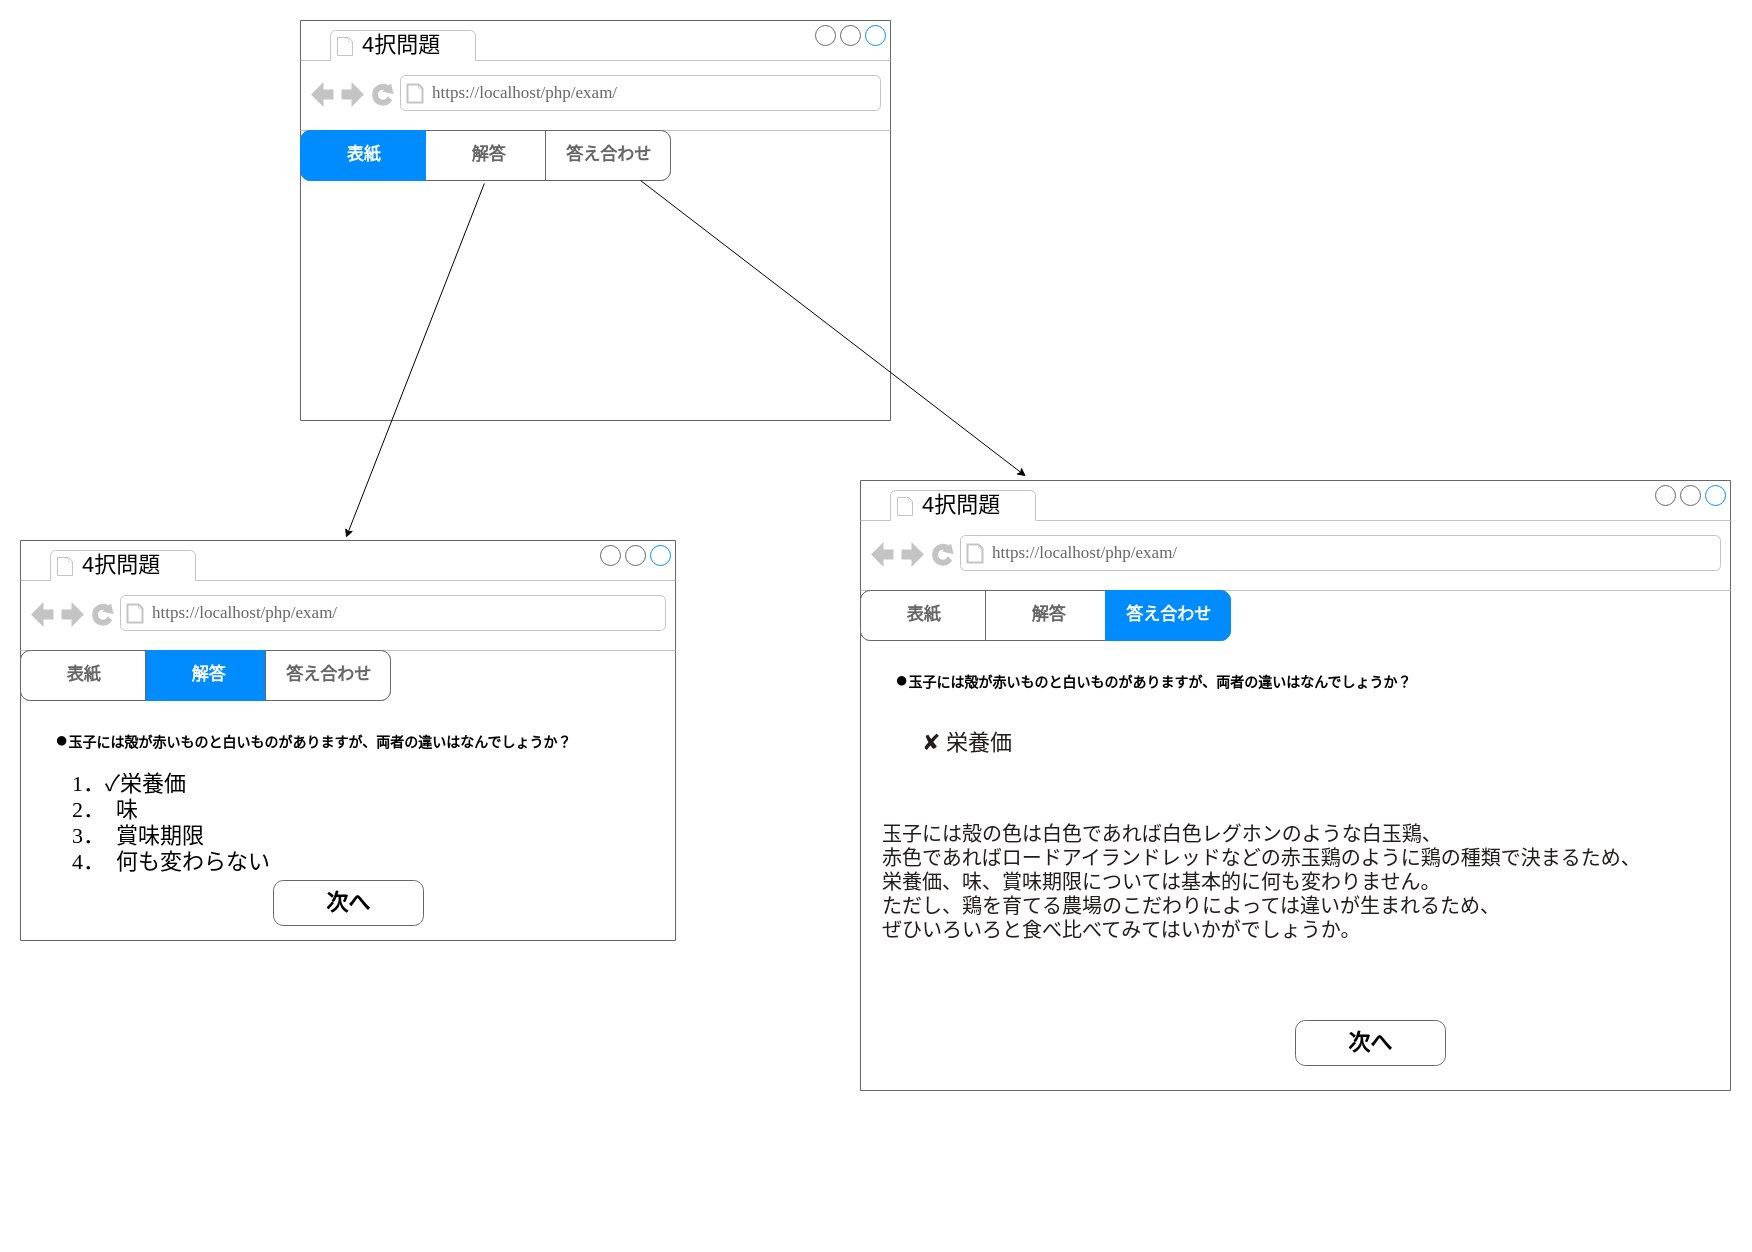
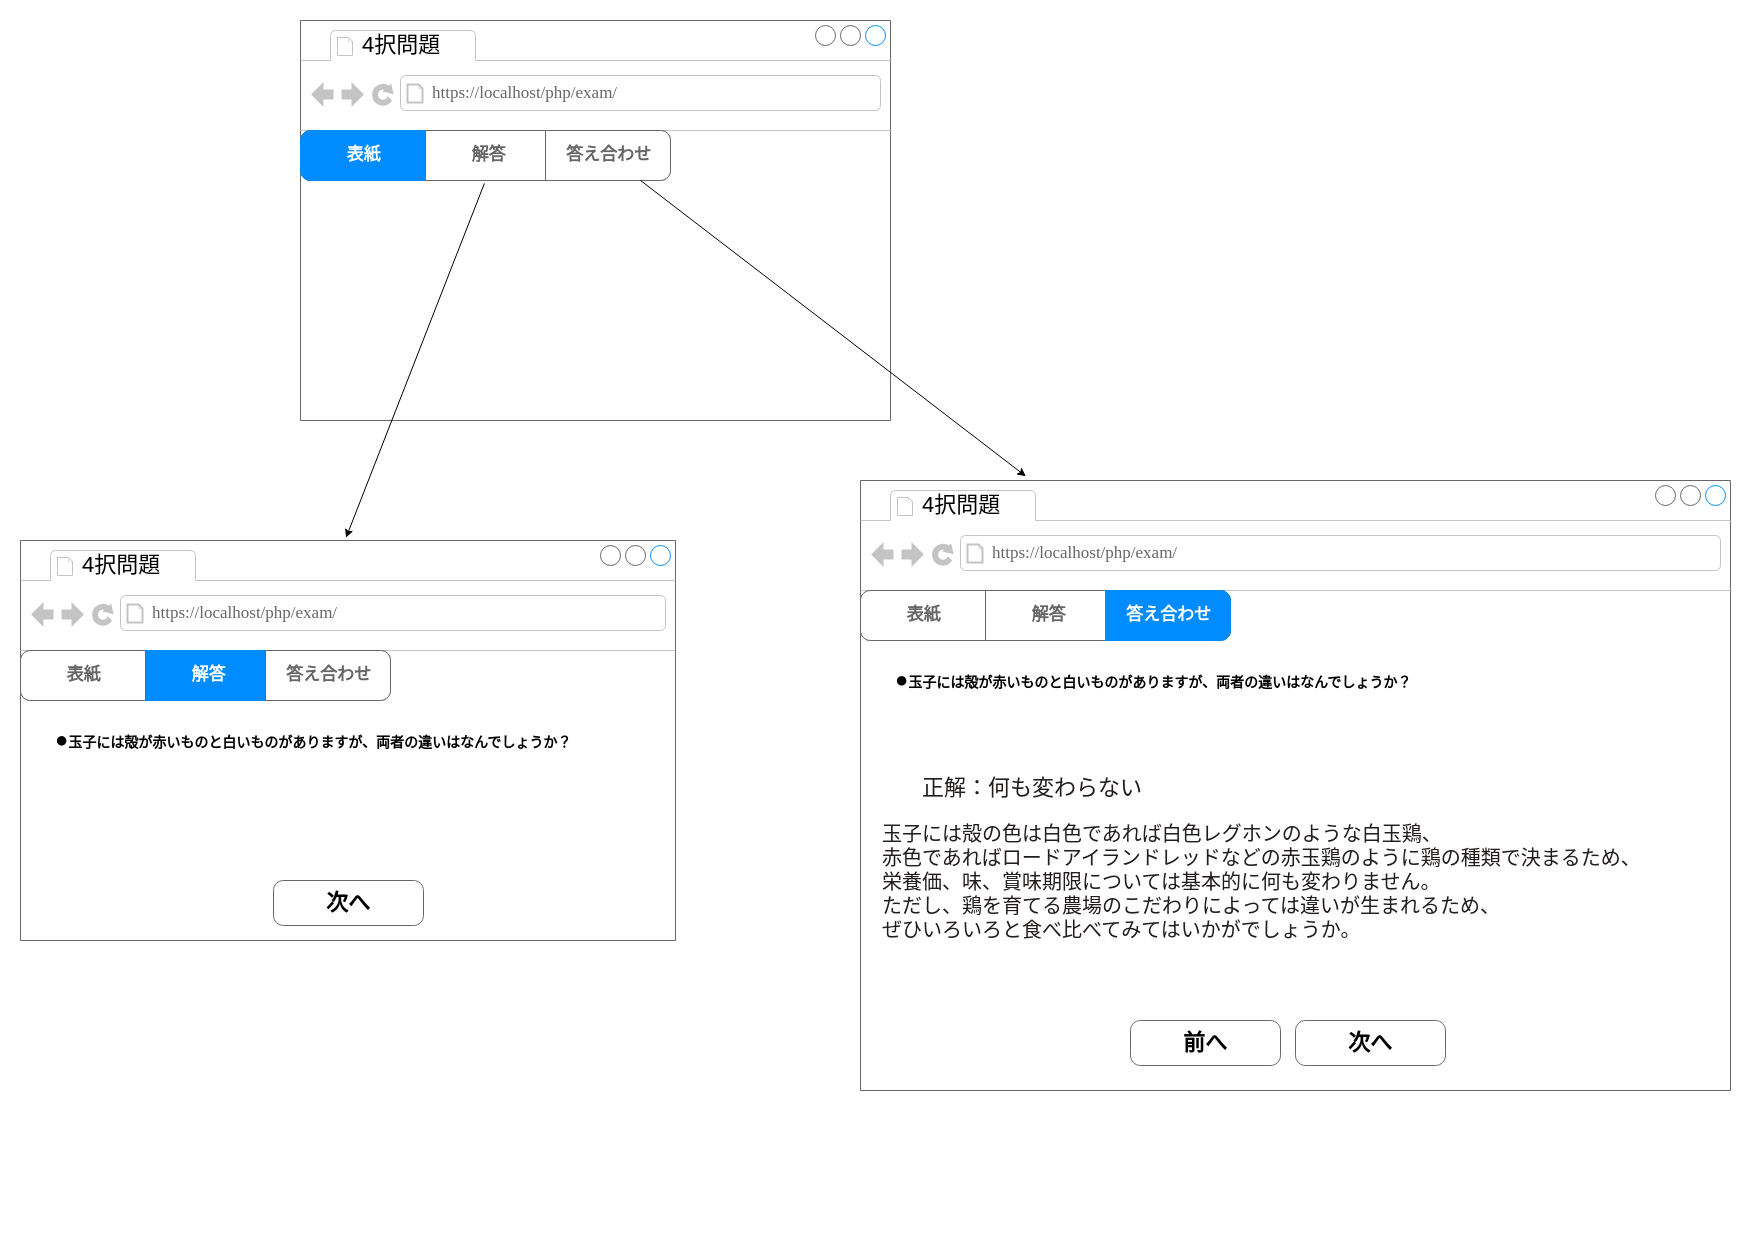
(981, 741) -> none
none -> (1041, 786)
(186, 821) -> none
none -> (1206, 1043)
